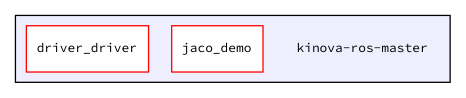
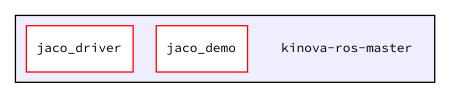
(87, 49) -> (80, 49)
